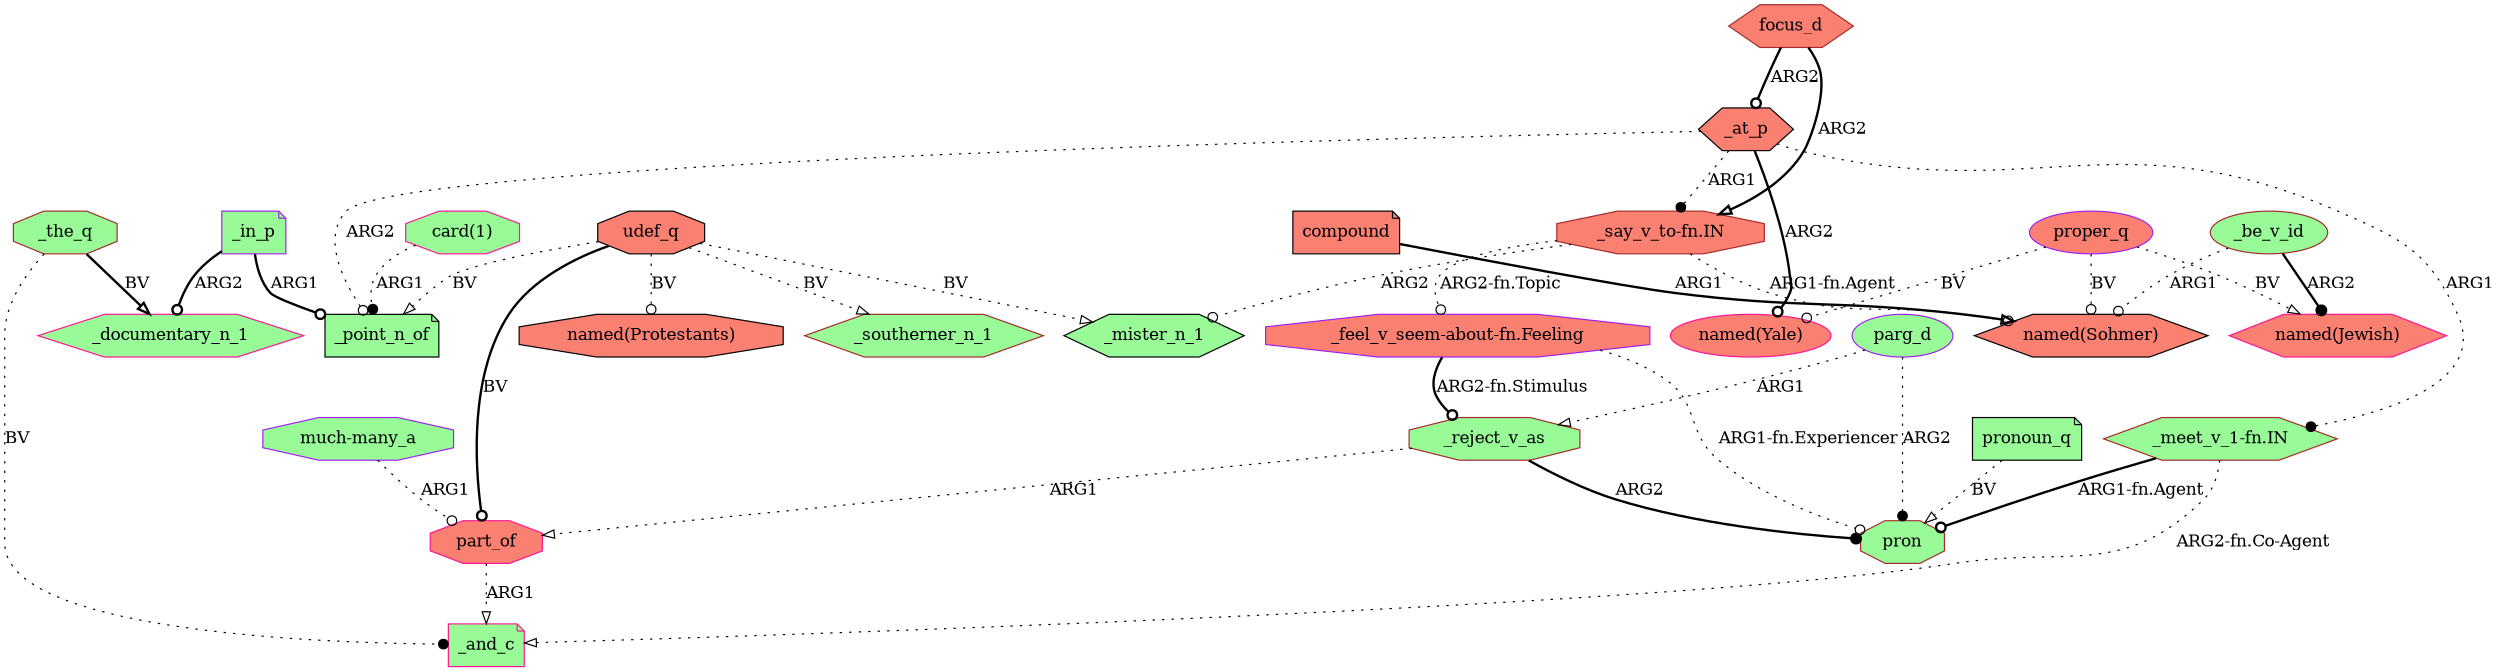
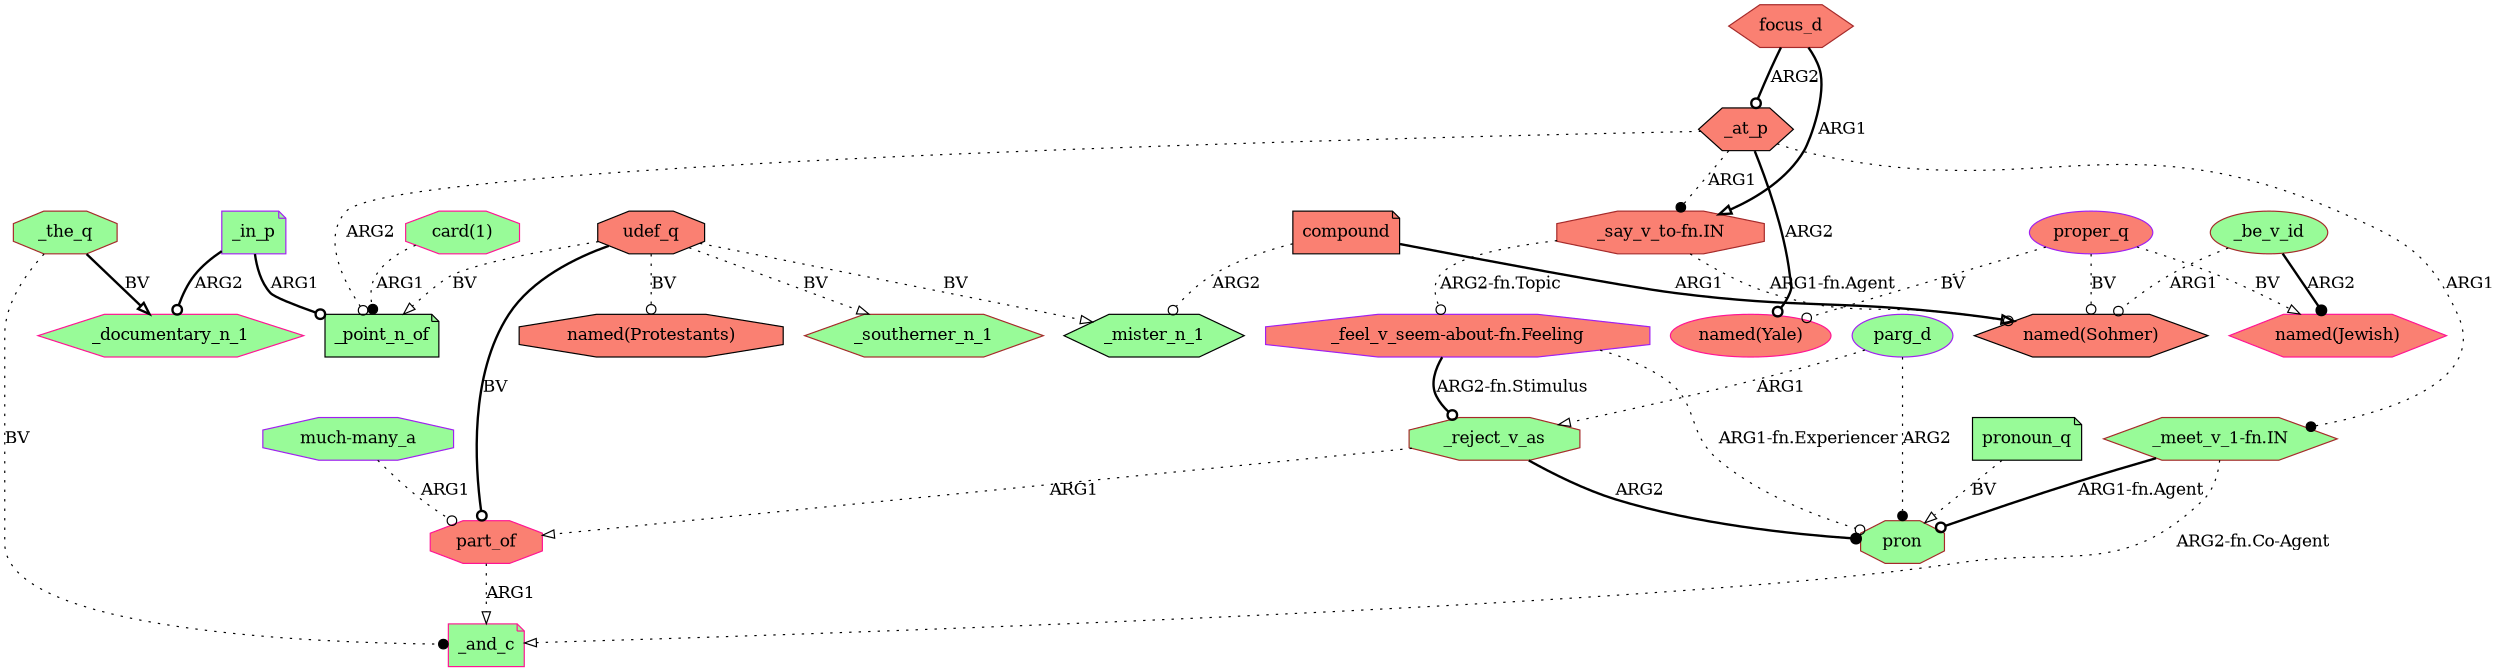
(1843, 129) -> (1843, 129)
(1393, 273) -> (1229, 266)
